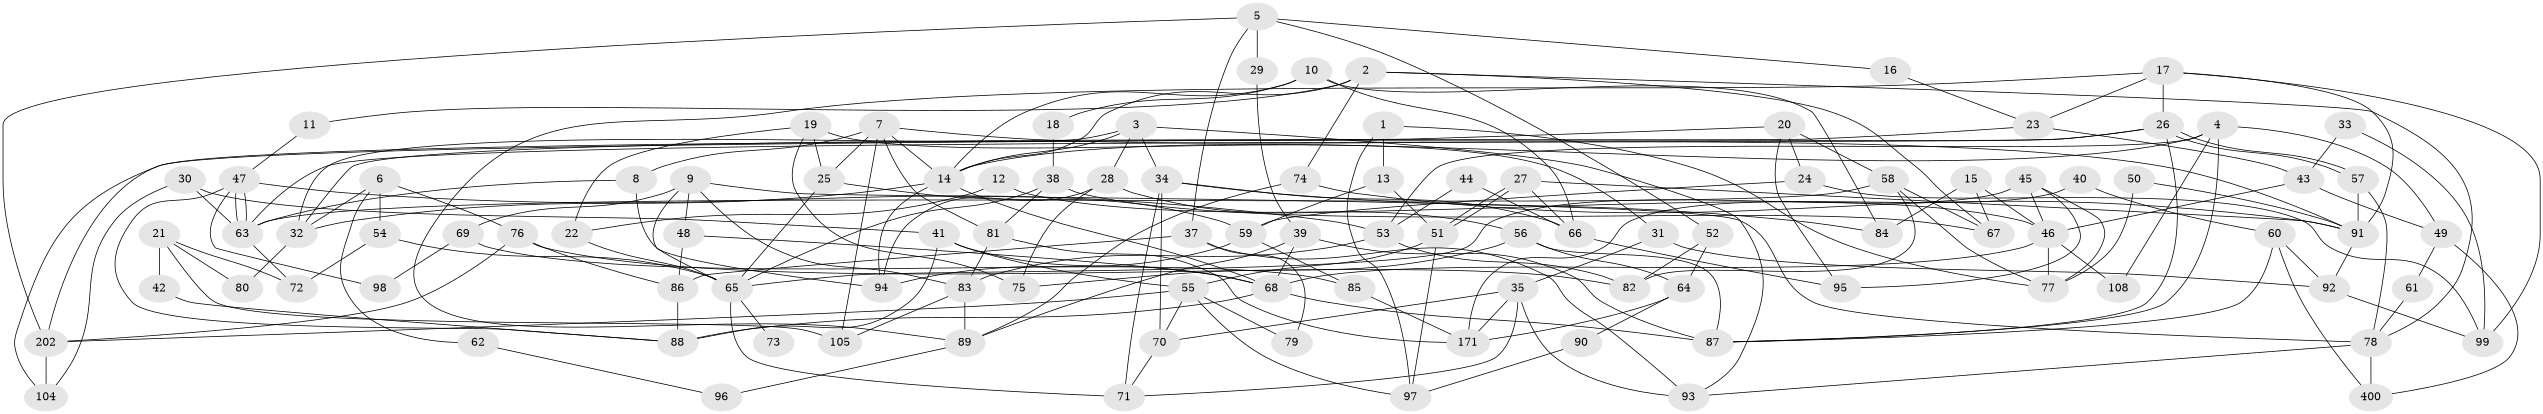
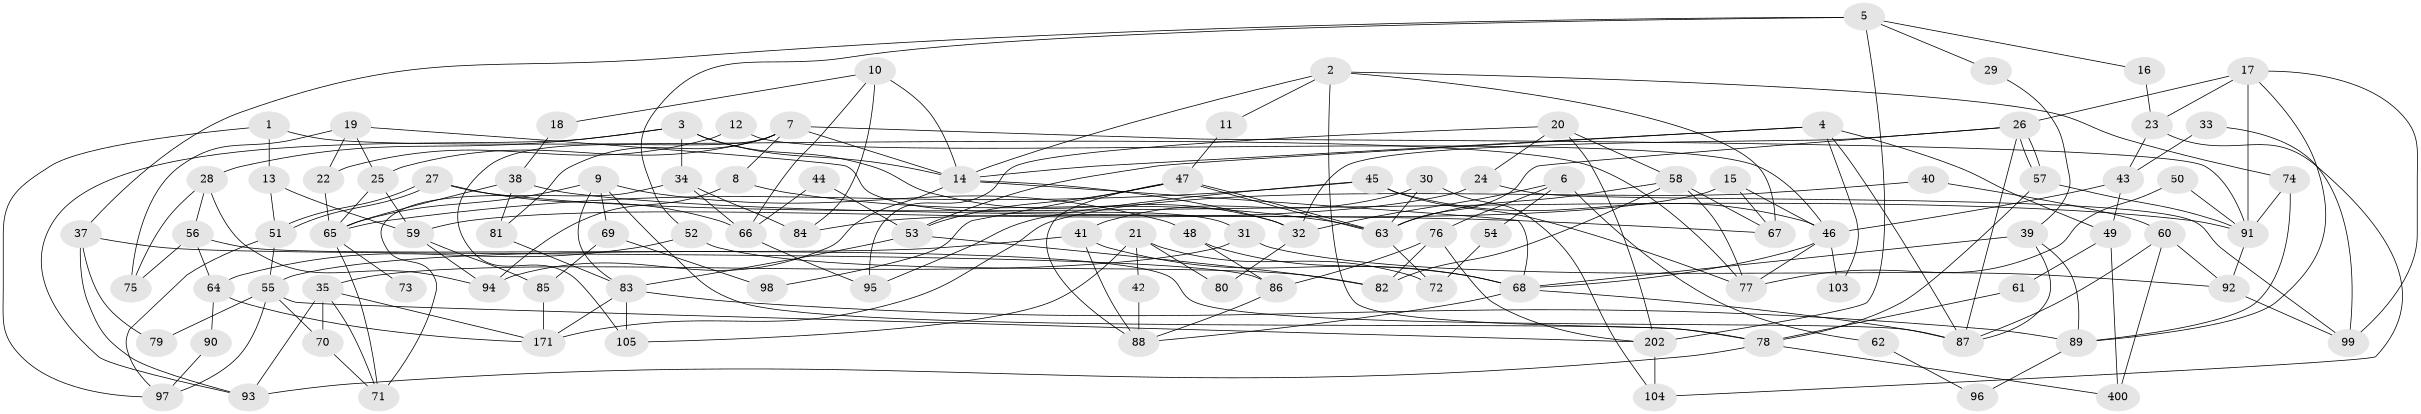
(1161, 244) -> none
(510, 256) -> none
(1230, 288) -> (582, 318)
(2119, 289) -> (1838, 289)
